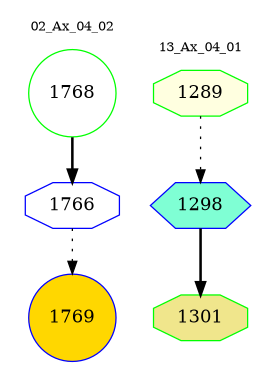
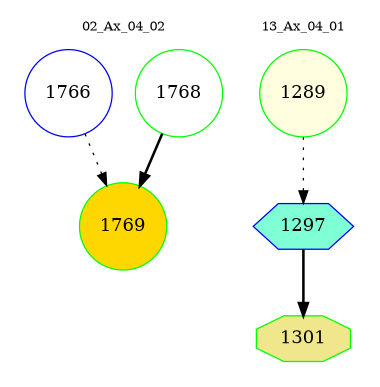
(201, 93) -> (303, 93)
(72, 153) -> (154, 154)
(72, 206) -> (69, 93)
(201, 206) -> (303, 226)
(72, 318) -> (123, 226)
